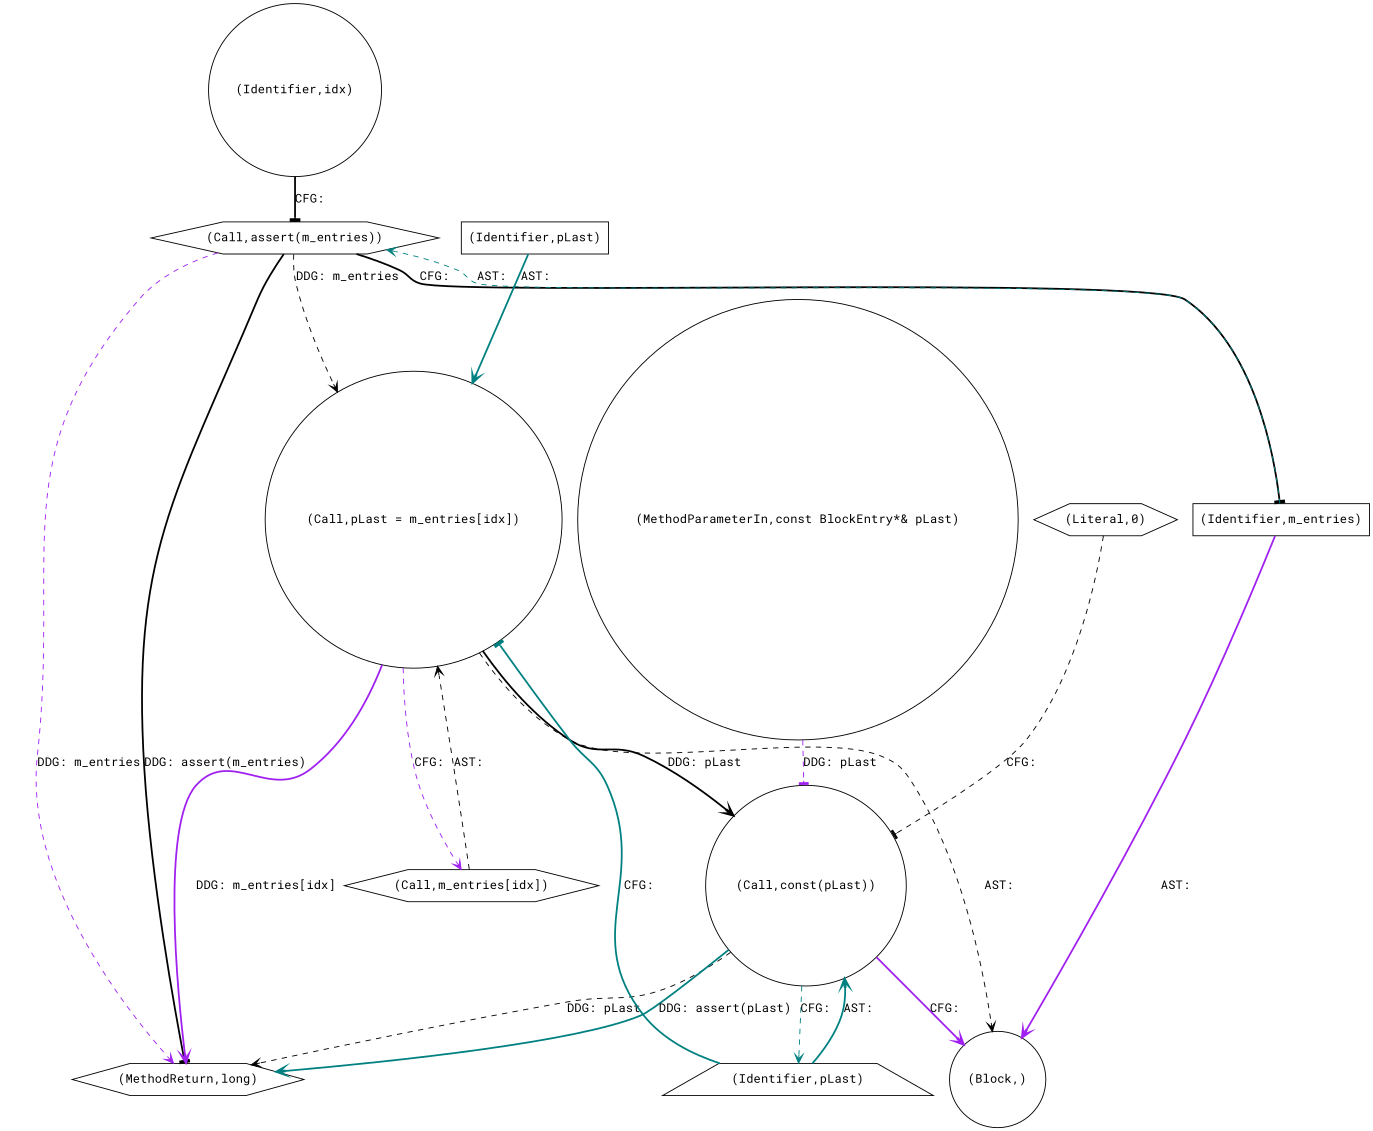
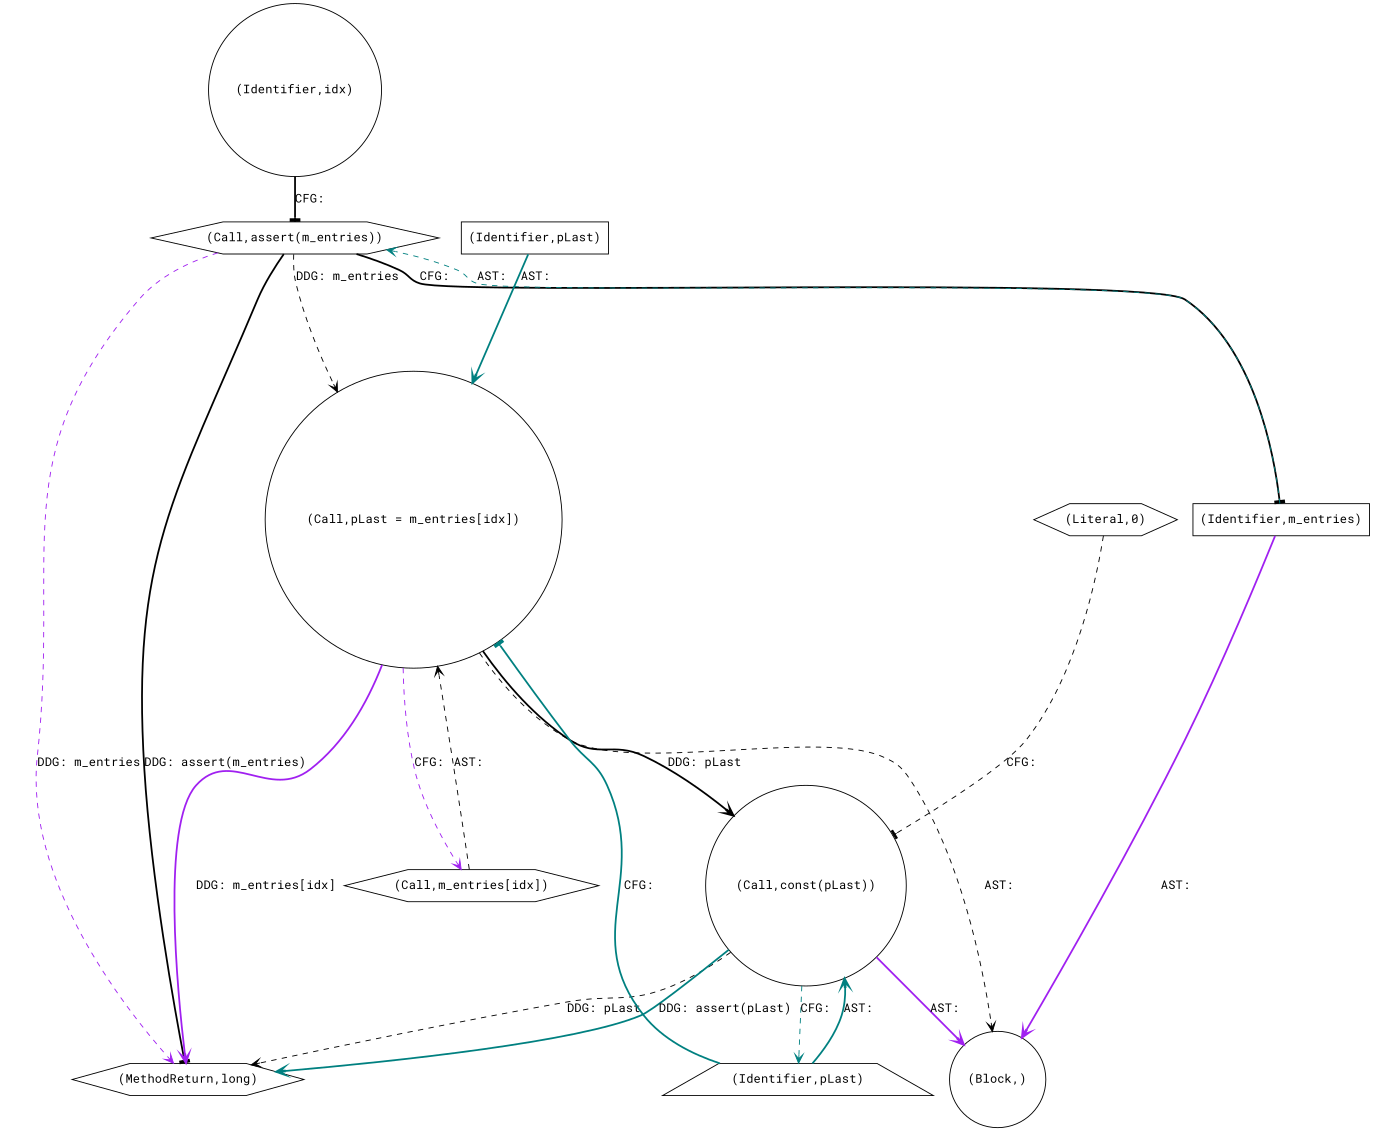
(798, 520) -> none
(949, 1009) -> (949, 1009)
